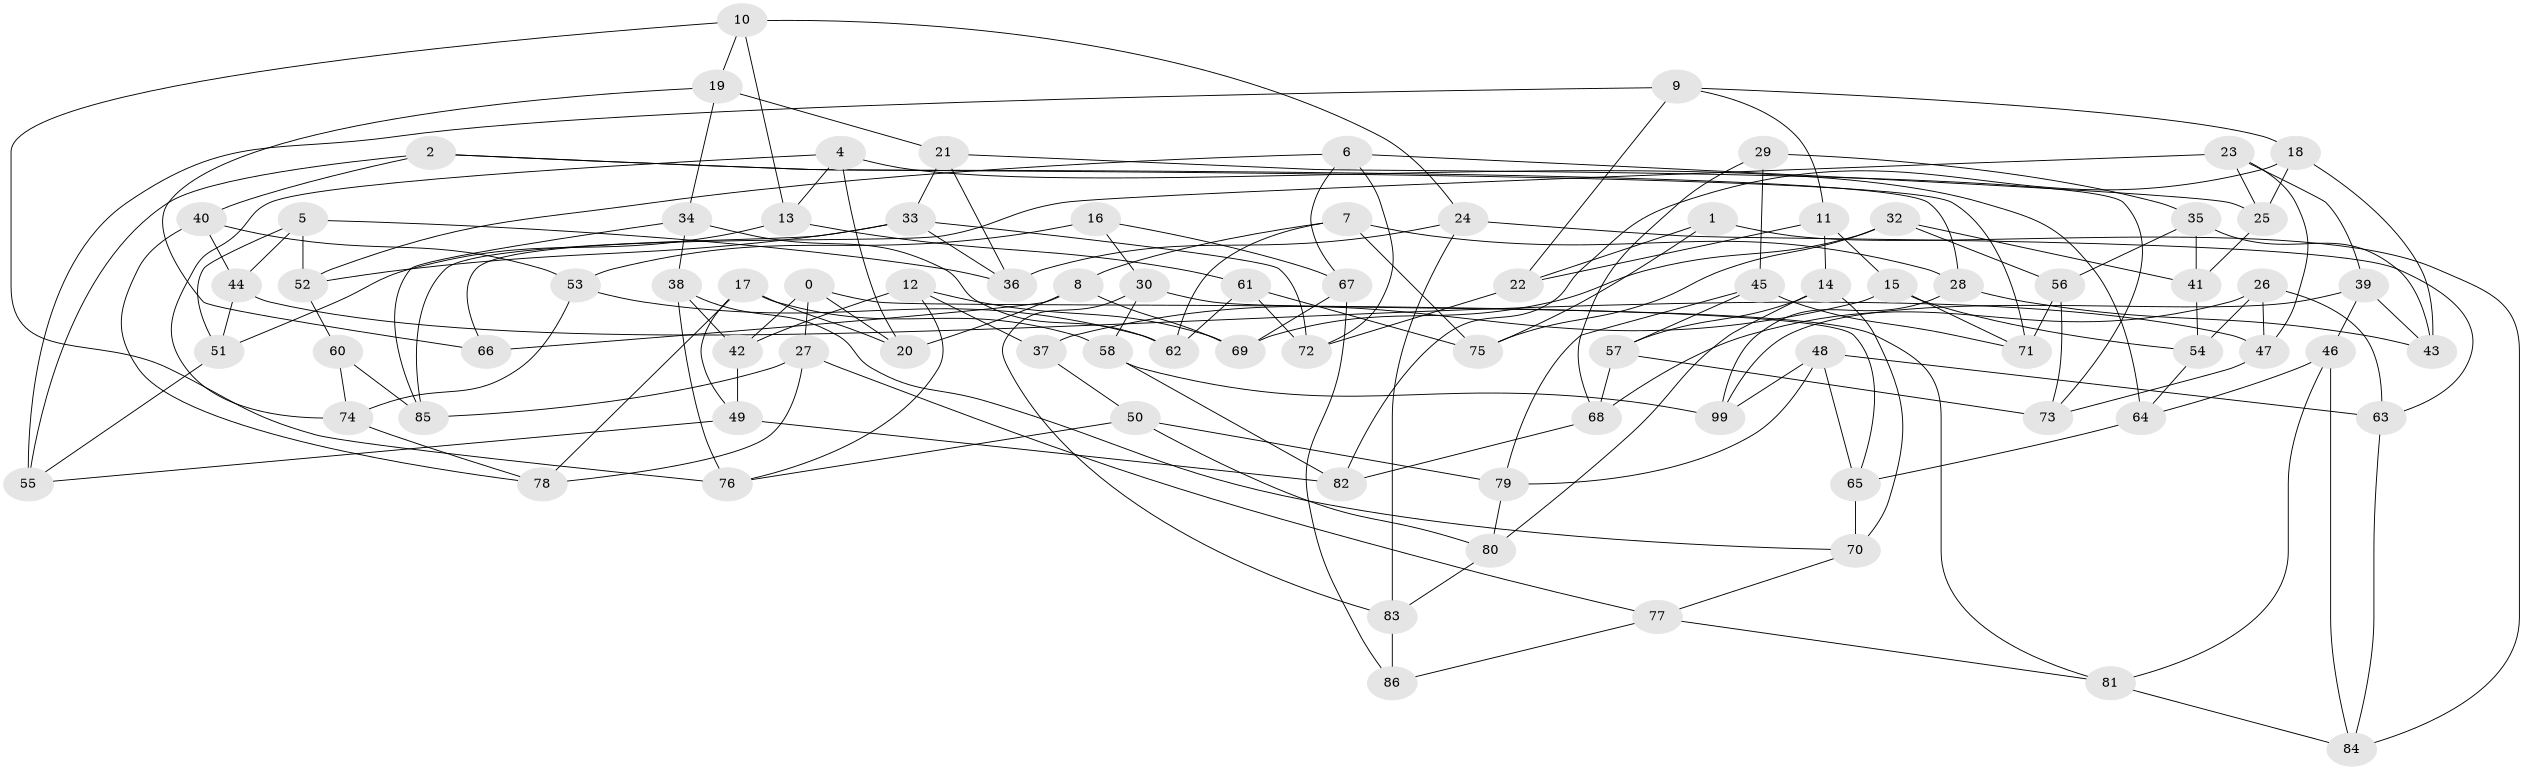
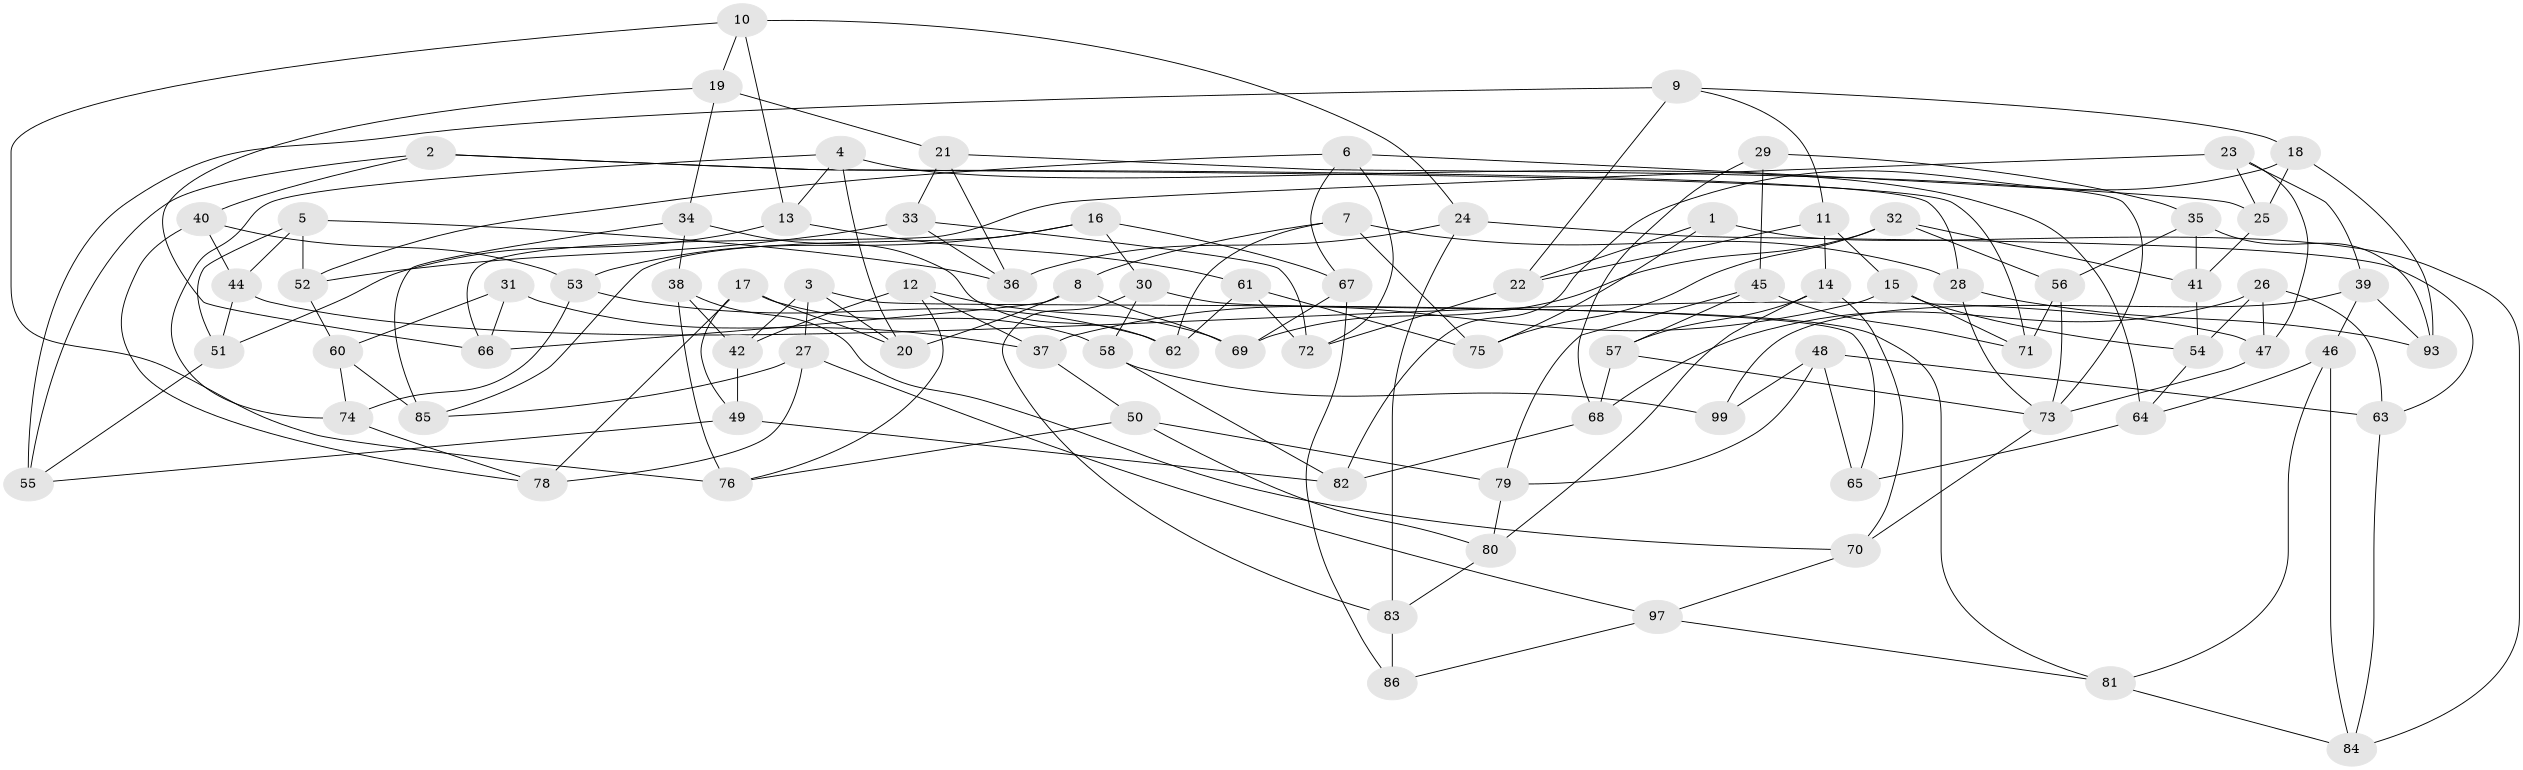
(596, 246) -> (636, 275)
none -> (509, 285)
(809, 285) -> (809, 285)
(1750, 342) -> (1988, 360)
(2432, 352) -> (2432, 352)
(1855, 518) -> (1952, 484)
(1658, 617) -> (1658, 617)
